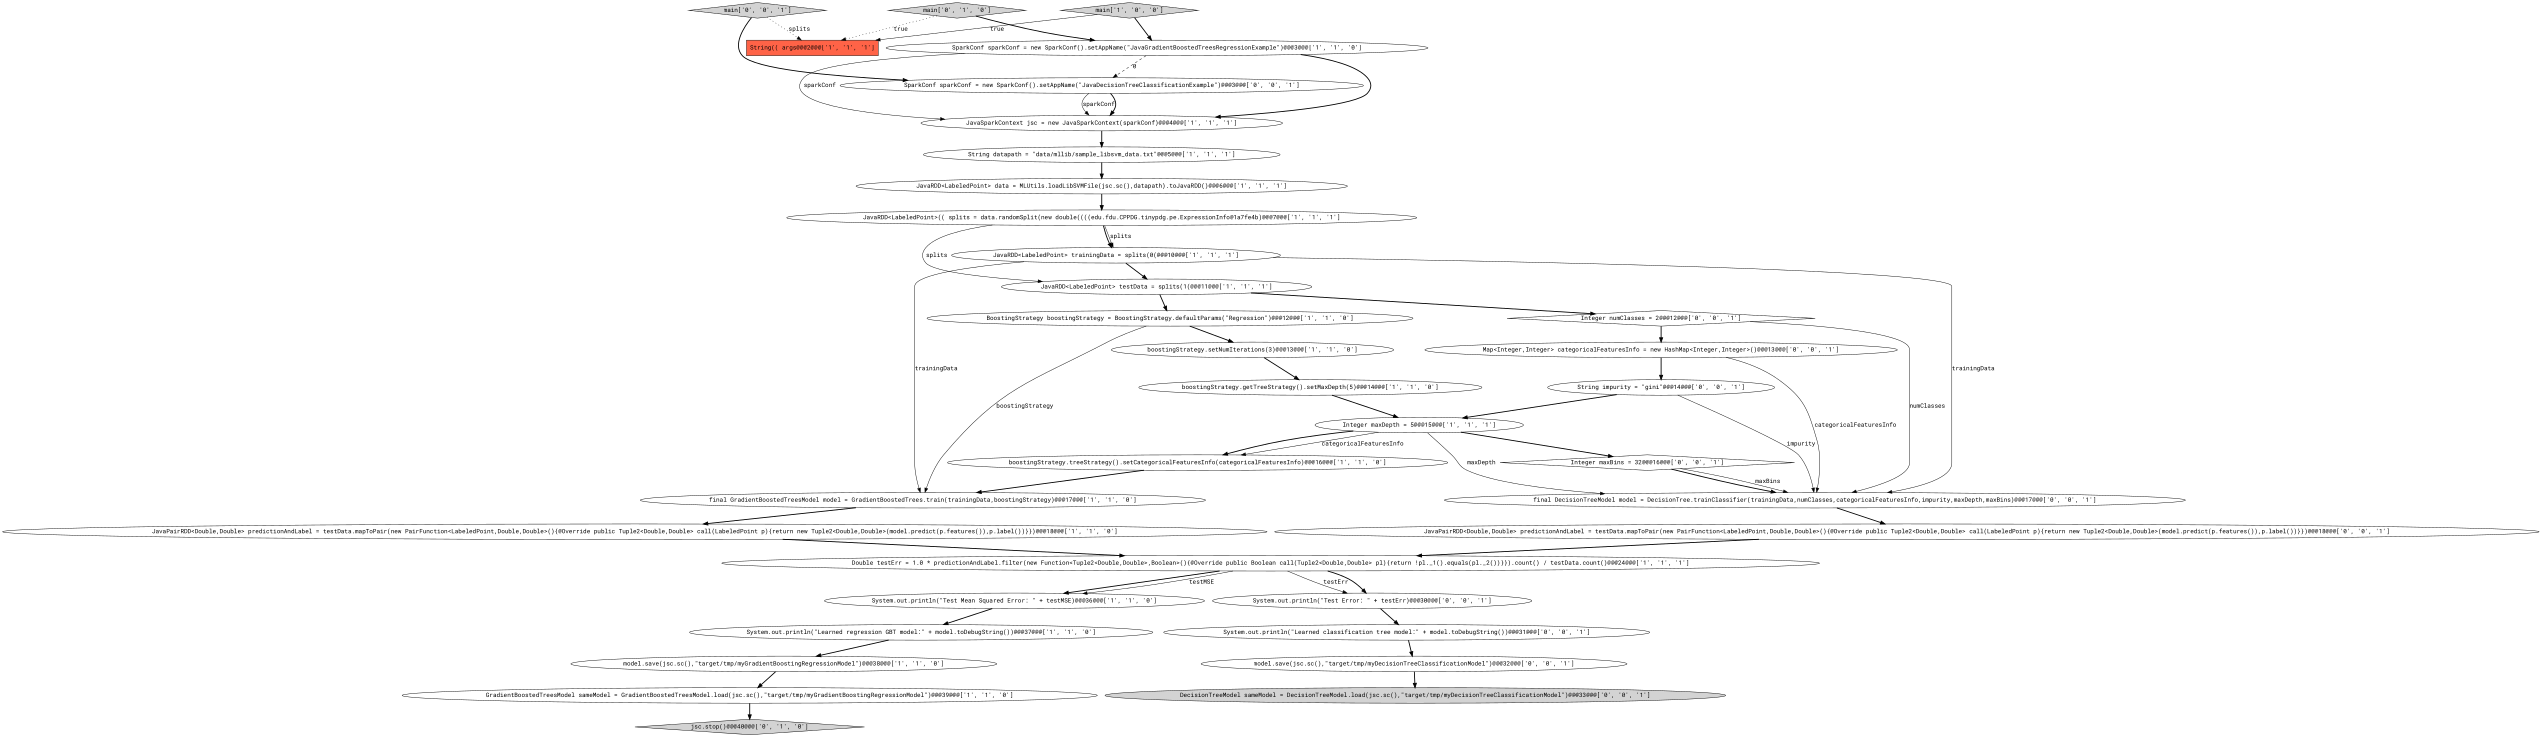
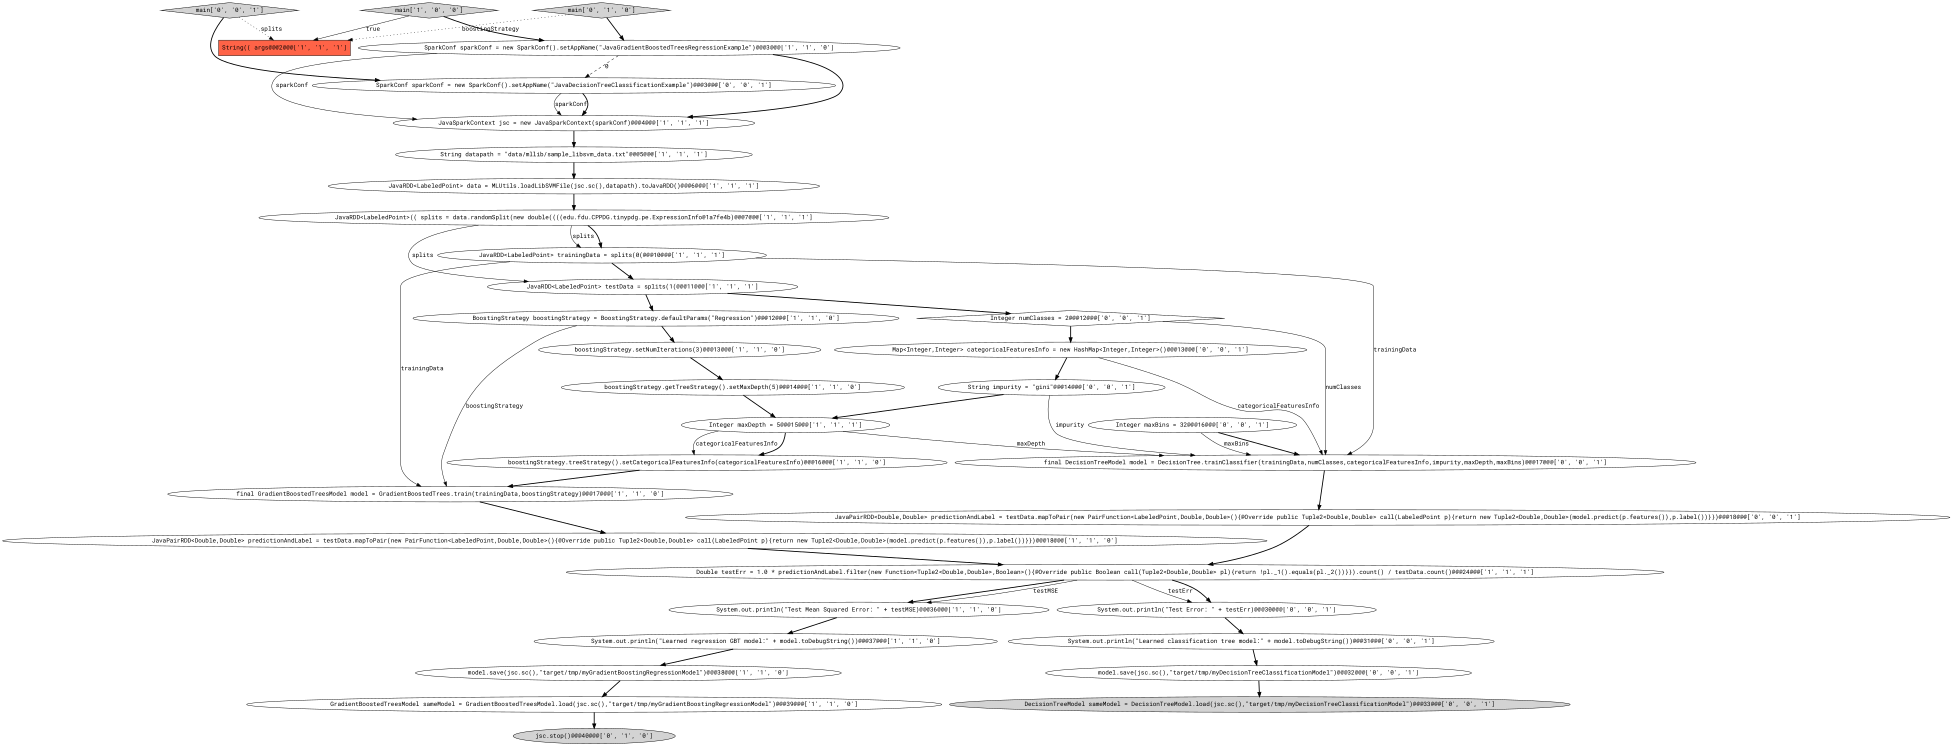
(901, 29) -> (491, 29)
(1535, 444) -> none
(1647, 463) -> (1192, 425)
(750, 727) -> (594, 736)
